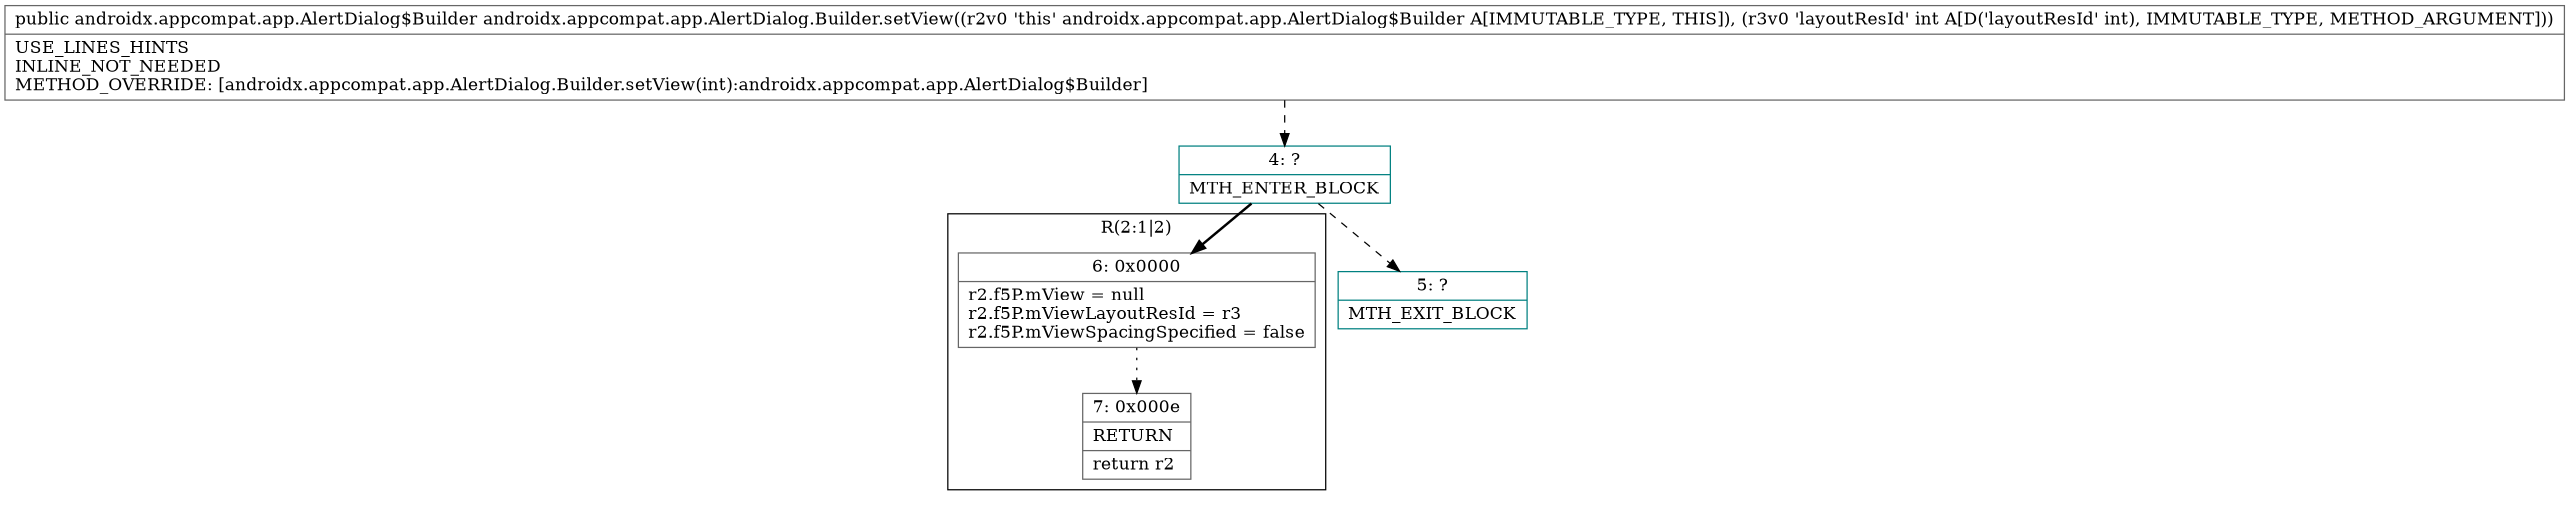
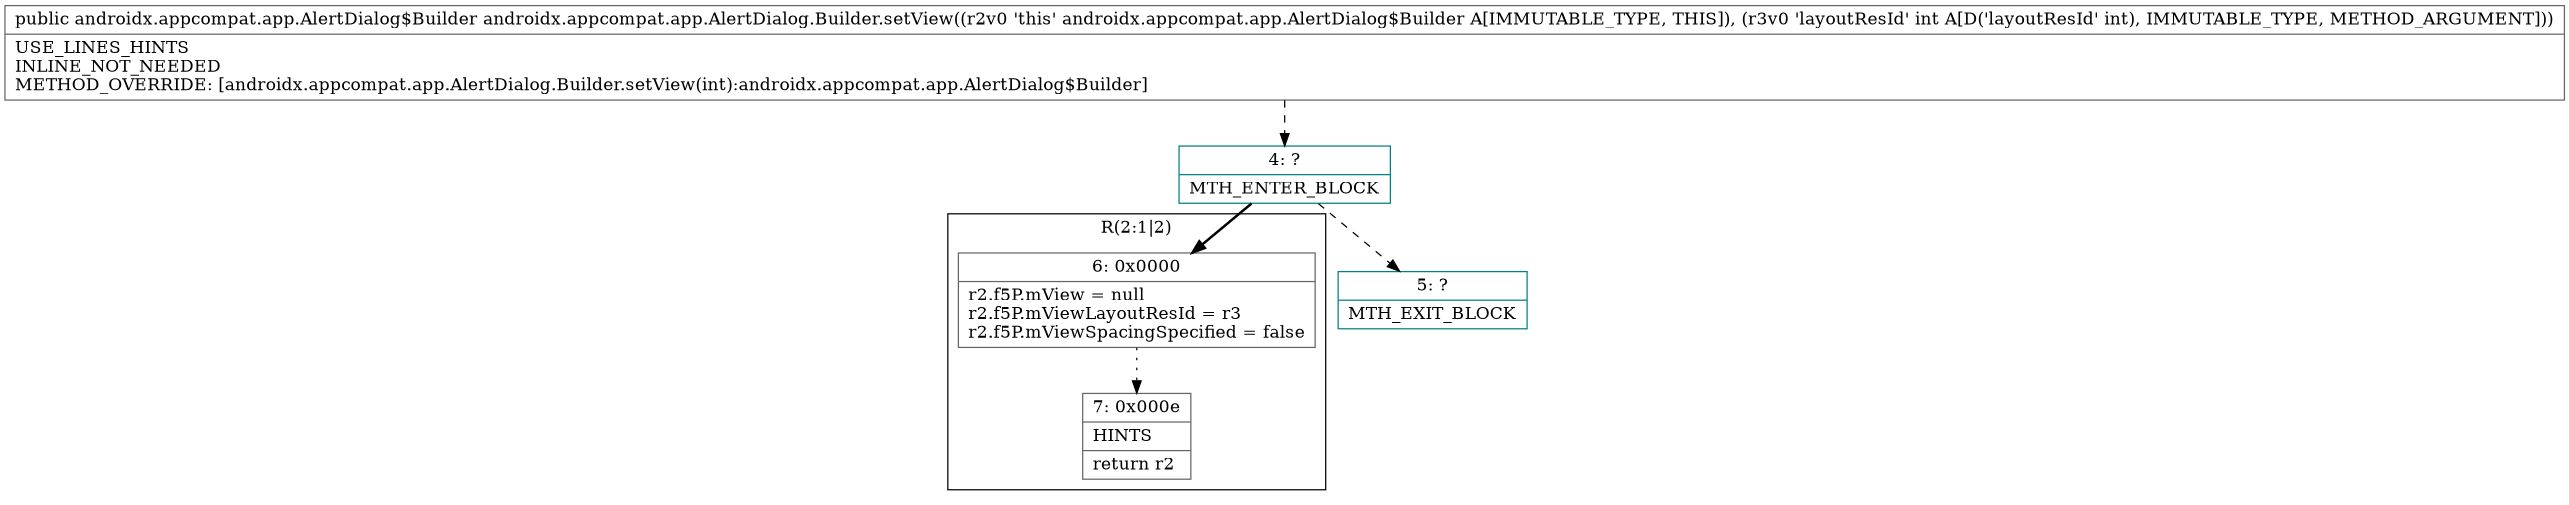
(1133, 436) -> (1123, 436)
